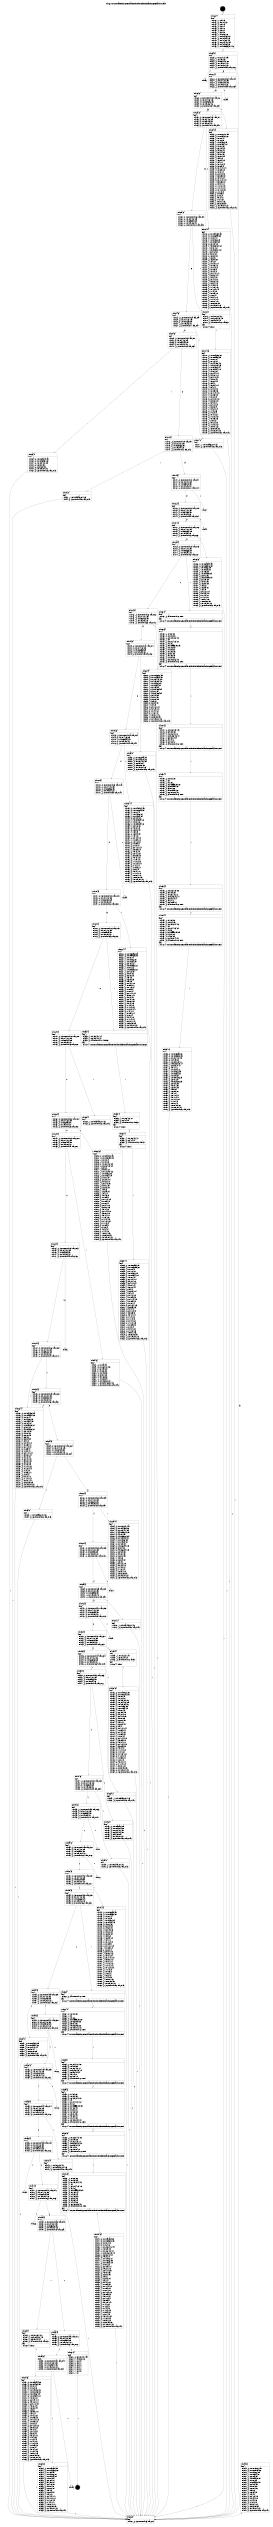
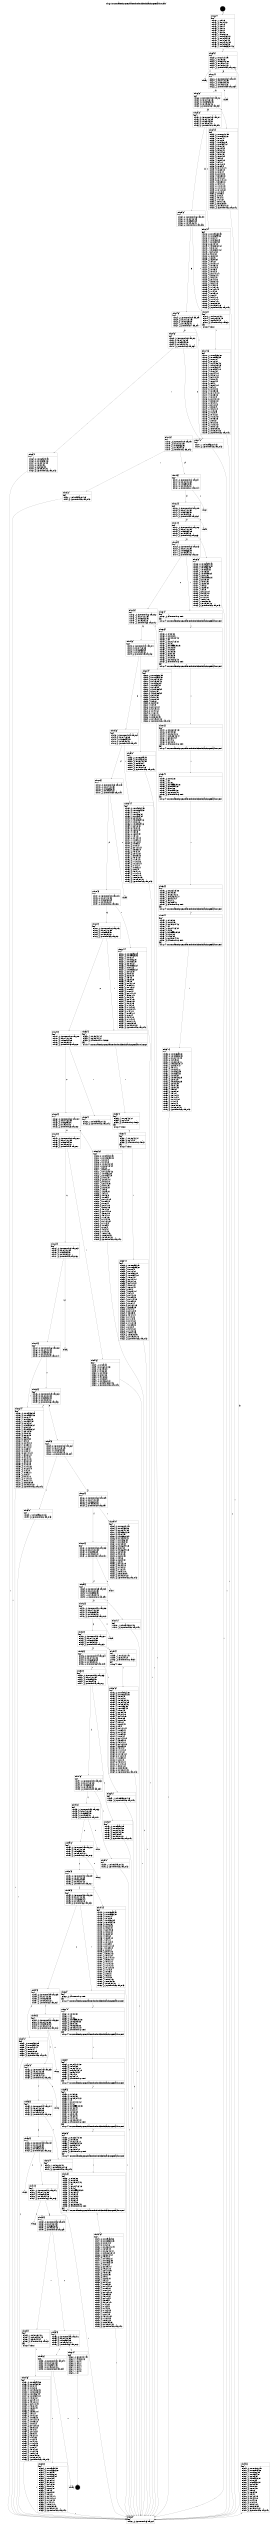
(180, 392) -> (185, 395)
